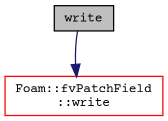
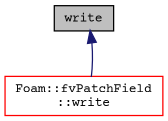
(76, 47) -> (92, 60)
